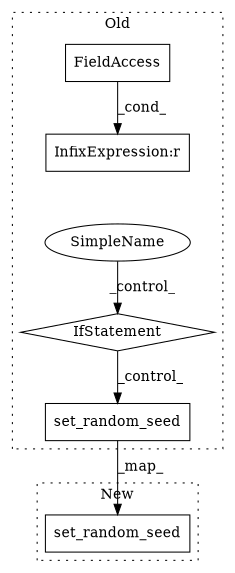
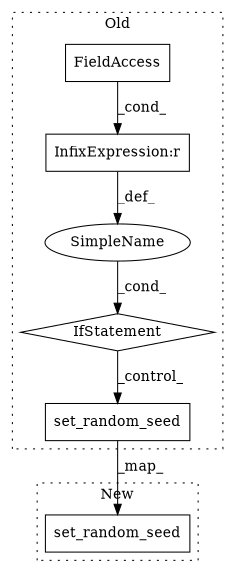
none -> (118, 192)
(142, 287) -> (142, 287)
